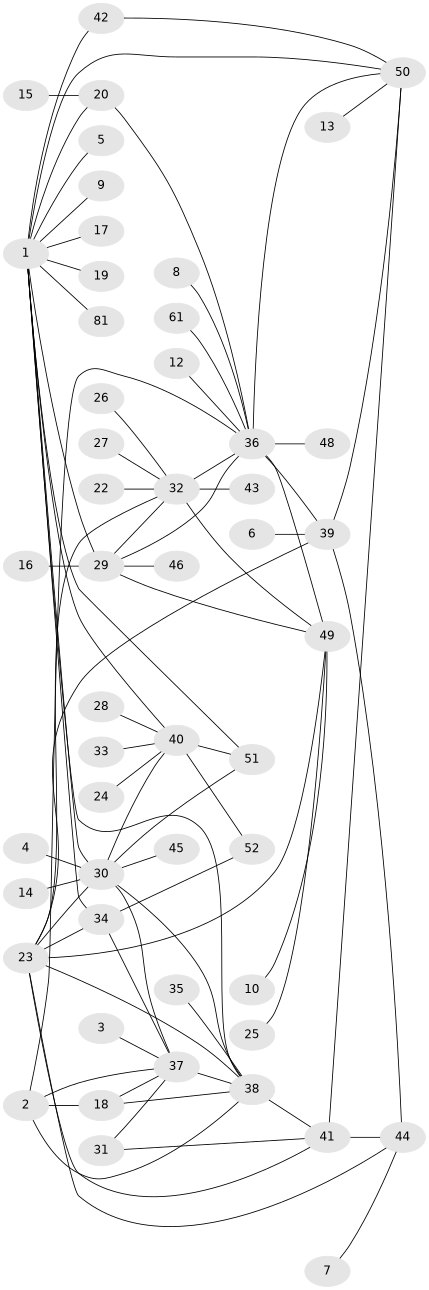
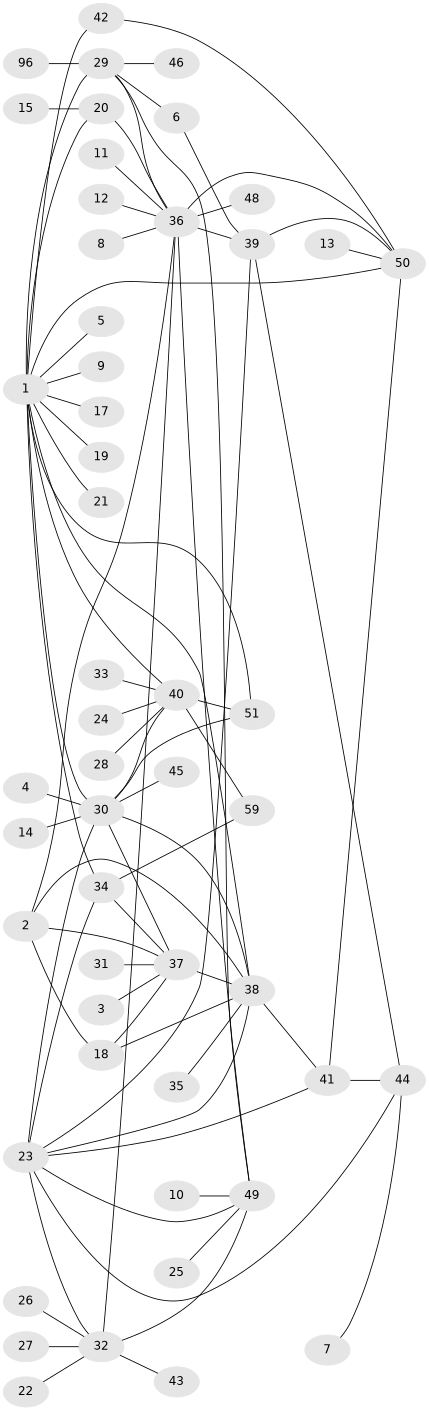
(177, 318) -> (101, 154)
(101, 322) -> (101, 502)
(139, 528) -> (139, 91)
(26, 566) -> (26, 64)
(252, 849) -> (252, 811)
(214, 1144) -> none
